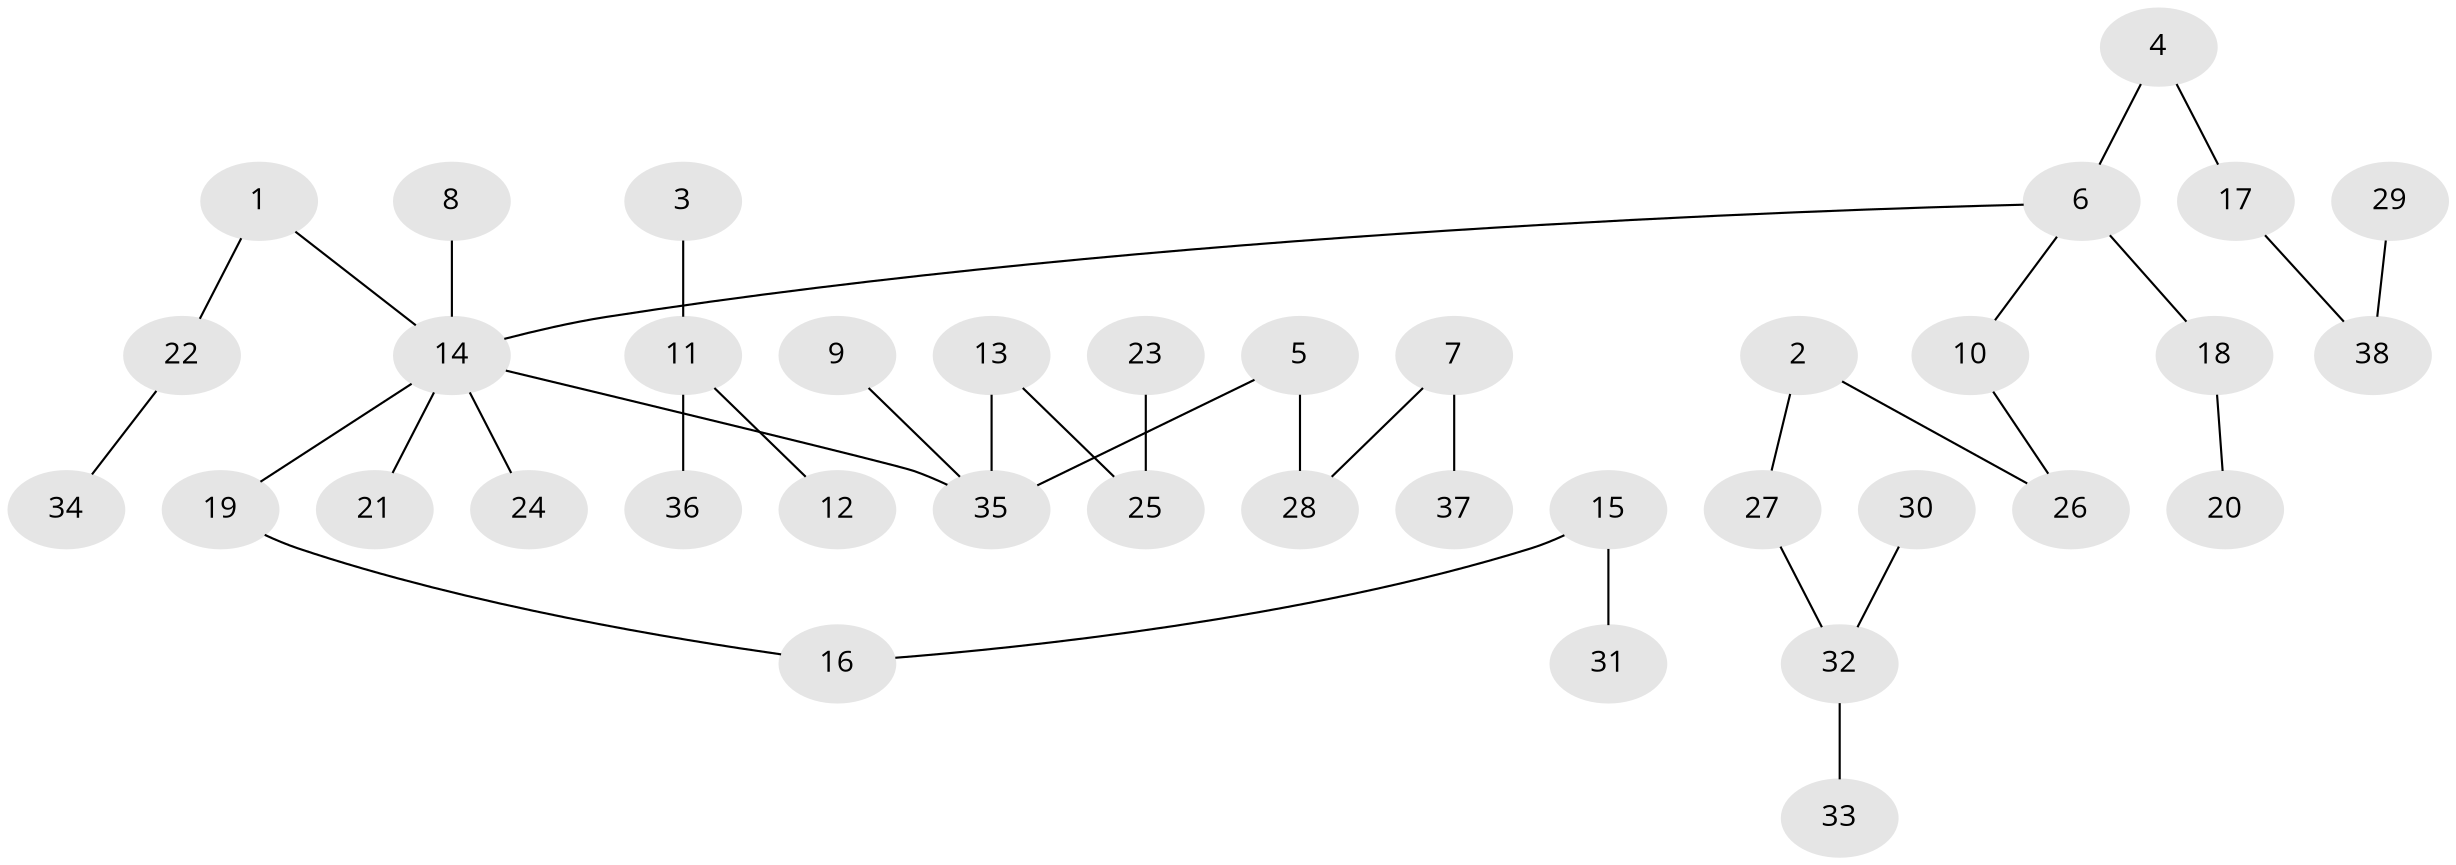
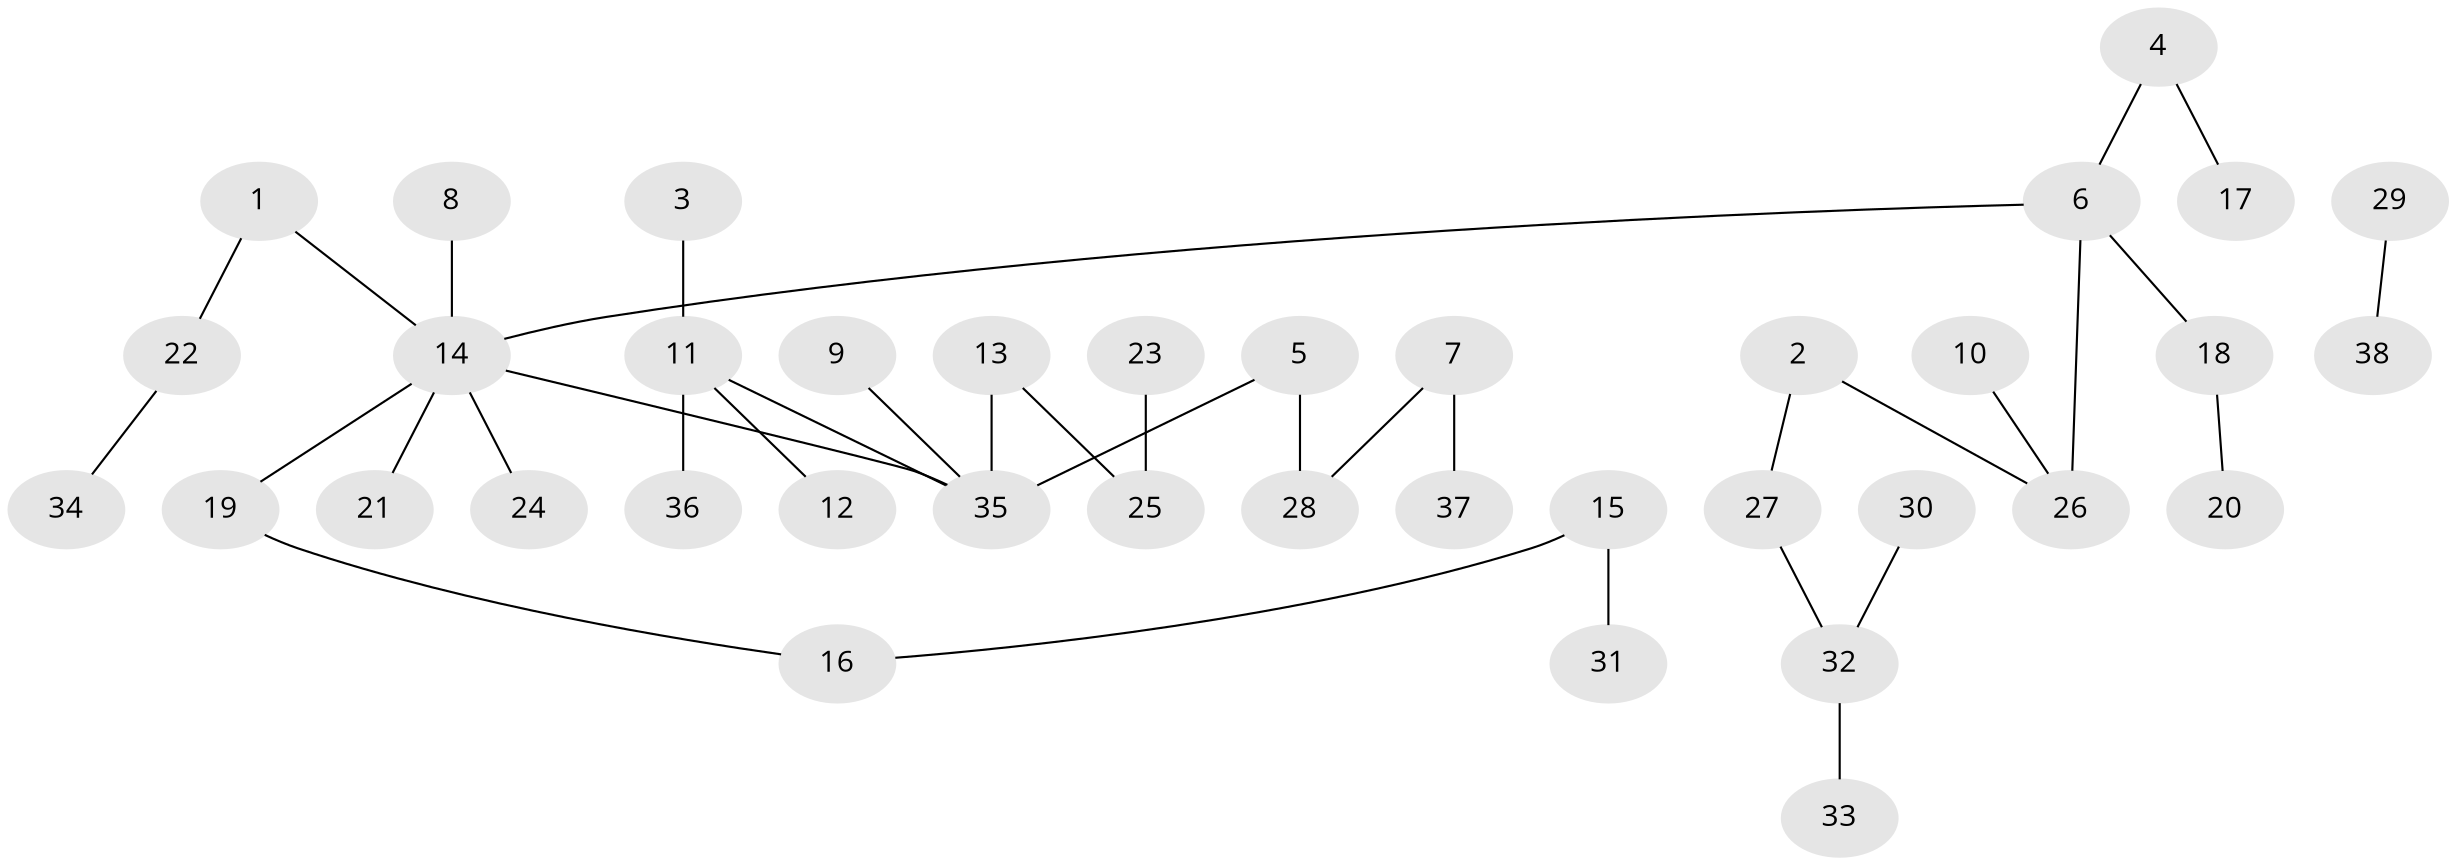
(2026, 278) -> (2076, 355)
(2304, 278) -> none
none -> (837, 433)
